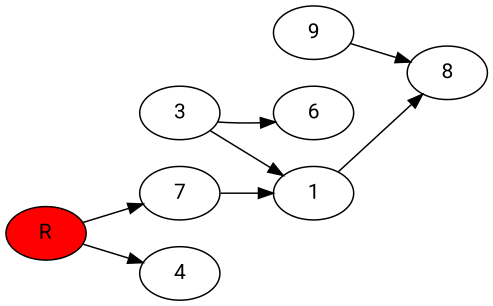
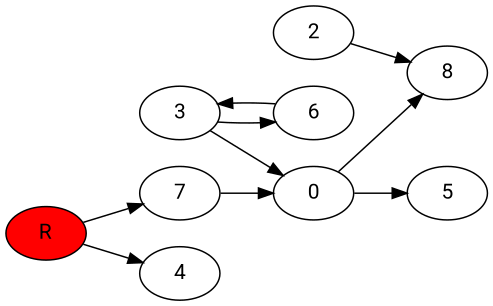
(314, 33) -> (314, 33)
none -> (254, 103)
(314, 193) -> (314, 193)
none -> (447, 193)
